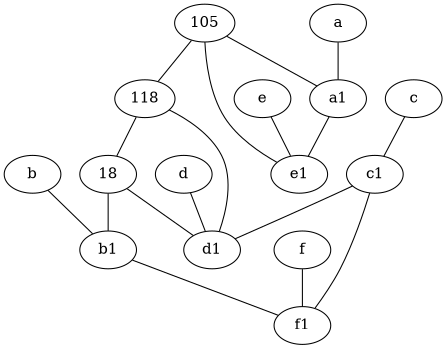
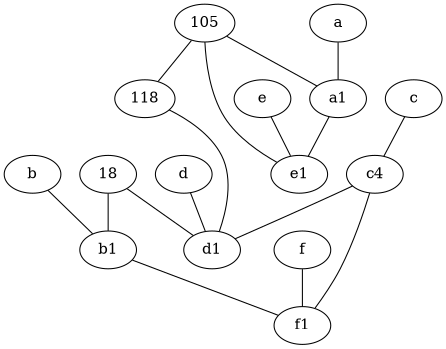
(126, 137) -> none
(375, 174) -> (375, 174)
